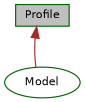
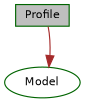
(35, 53) -> (50, 41)
